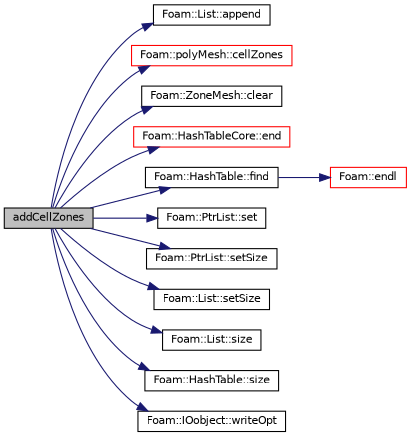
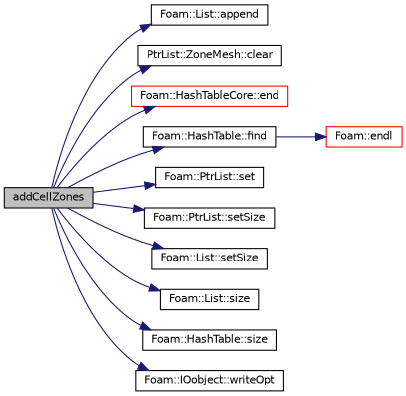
(212, 56) -> none
(212, 96) -> (210, 56)
